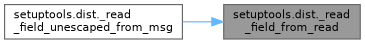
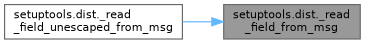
(292, 22) -> (292, 22)
